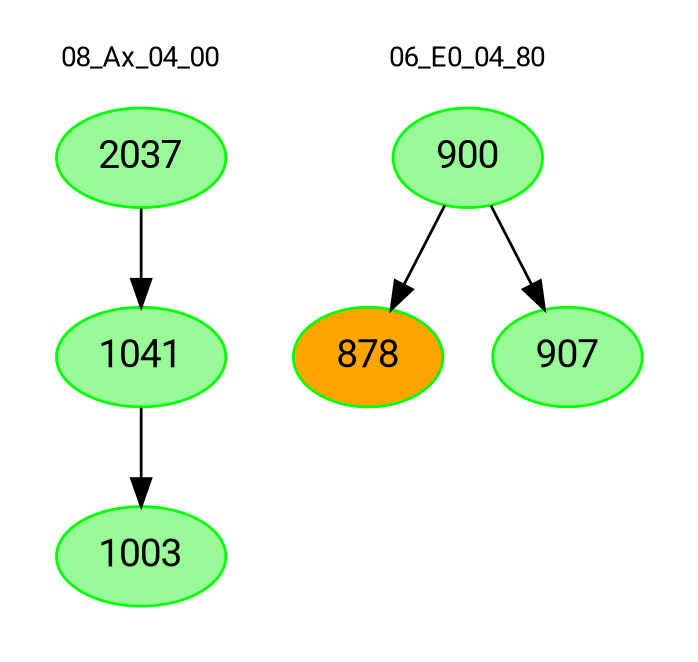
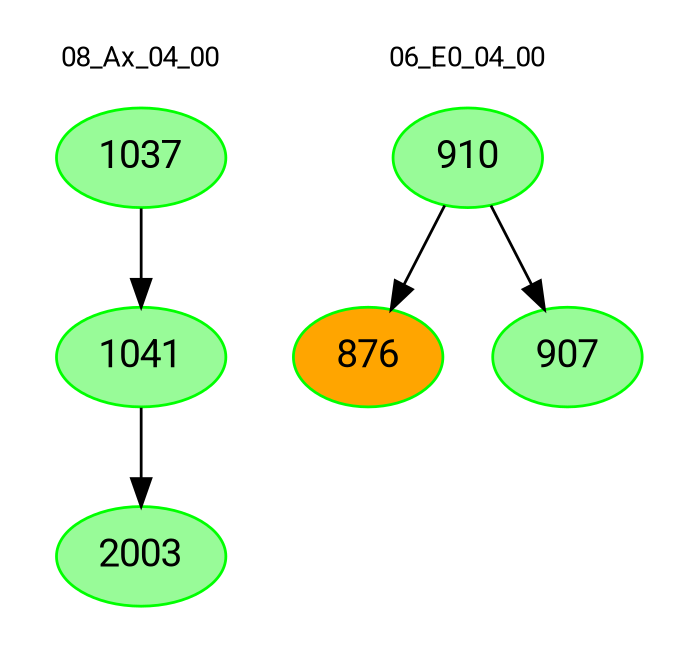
(468, 60) -> (468, 60)
(141, 158) -> (141, 158)
(468, 158) -> (468, 158)
(368, 357) -> (368, 357)
(141, 556) -> (141, 556)
